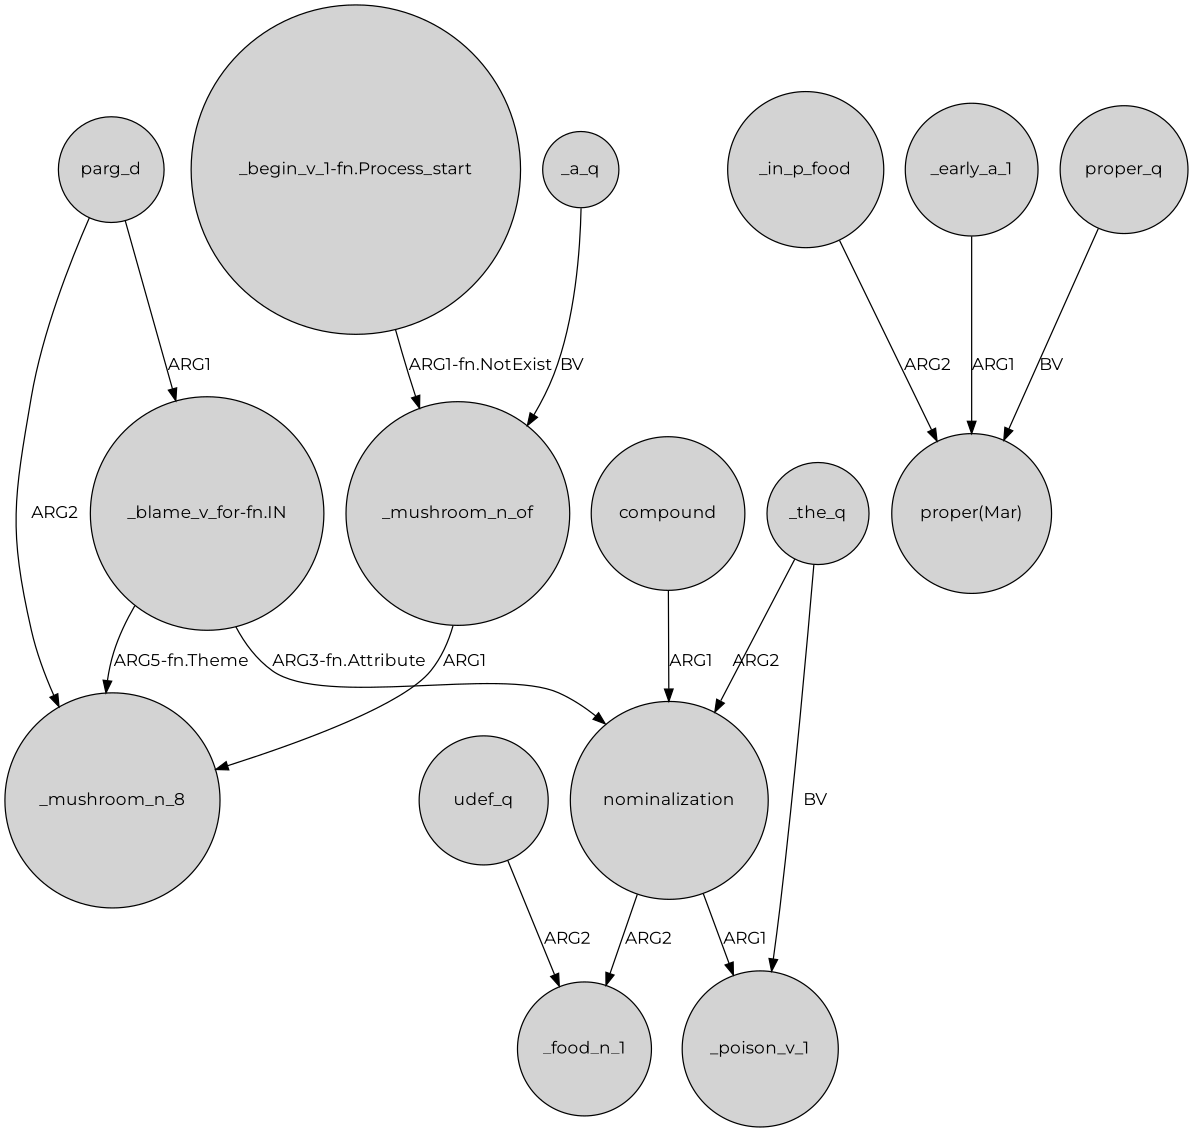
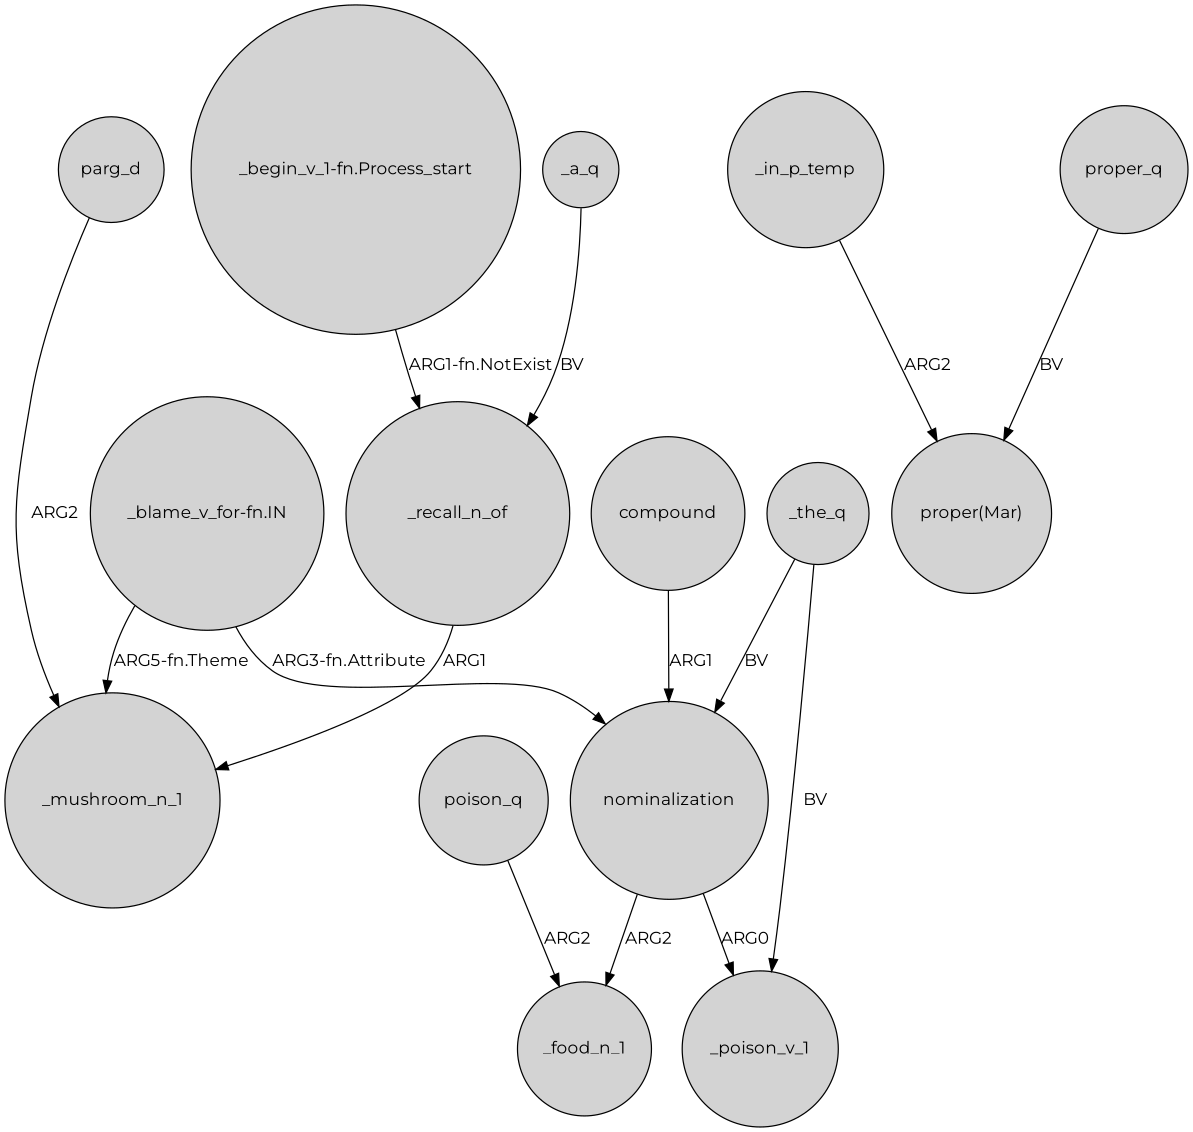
(806, 170) -> (806, 170)
(972, 170) -> none
(149, 305) -> none
(458, 514) -> (458, 514)
(757, 662) -> (757, 662)
(112, 800) -> (112, 800)
(484, 800) -> (484, 800)
(745, 939) -> (745, 939)
